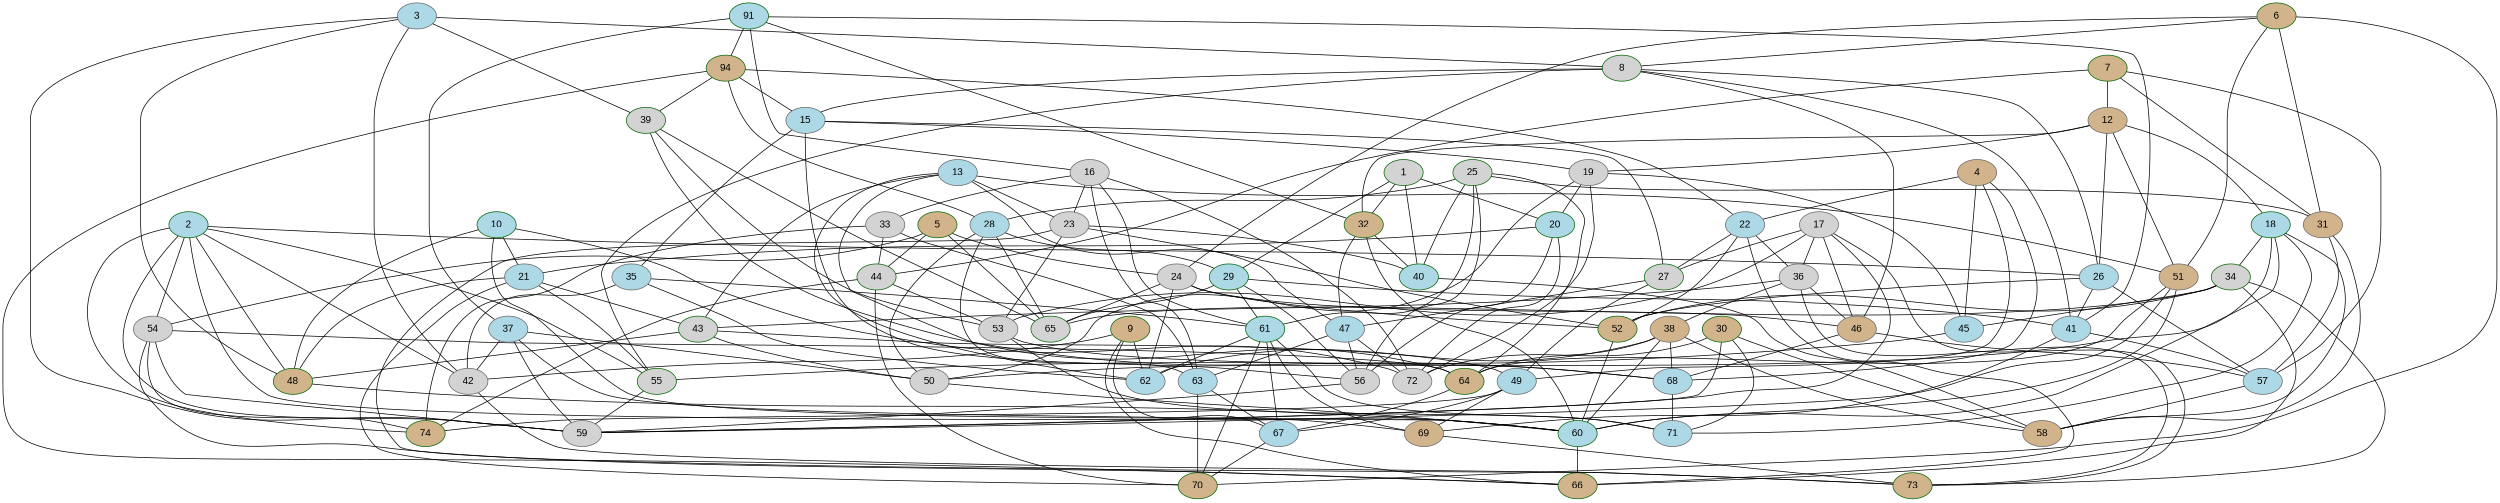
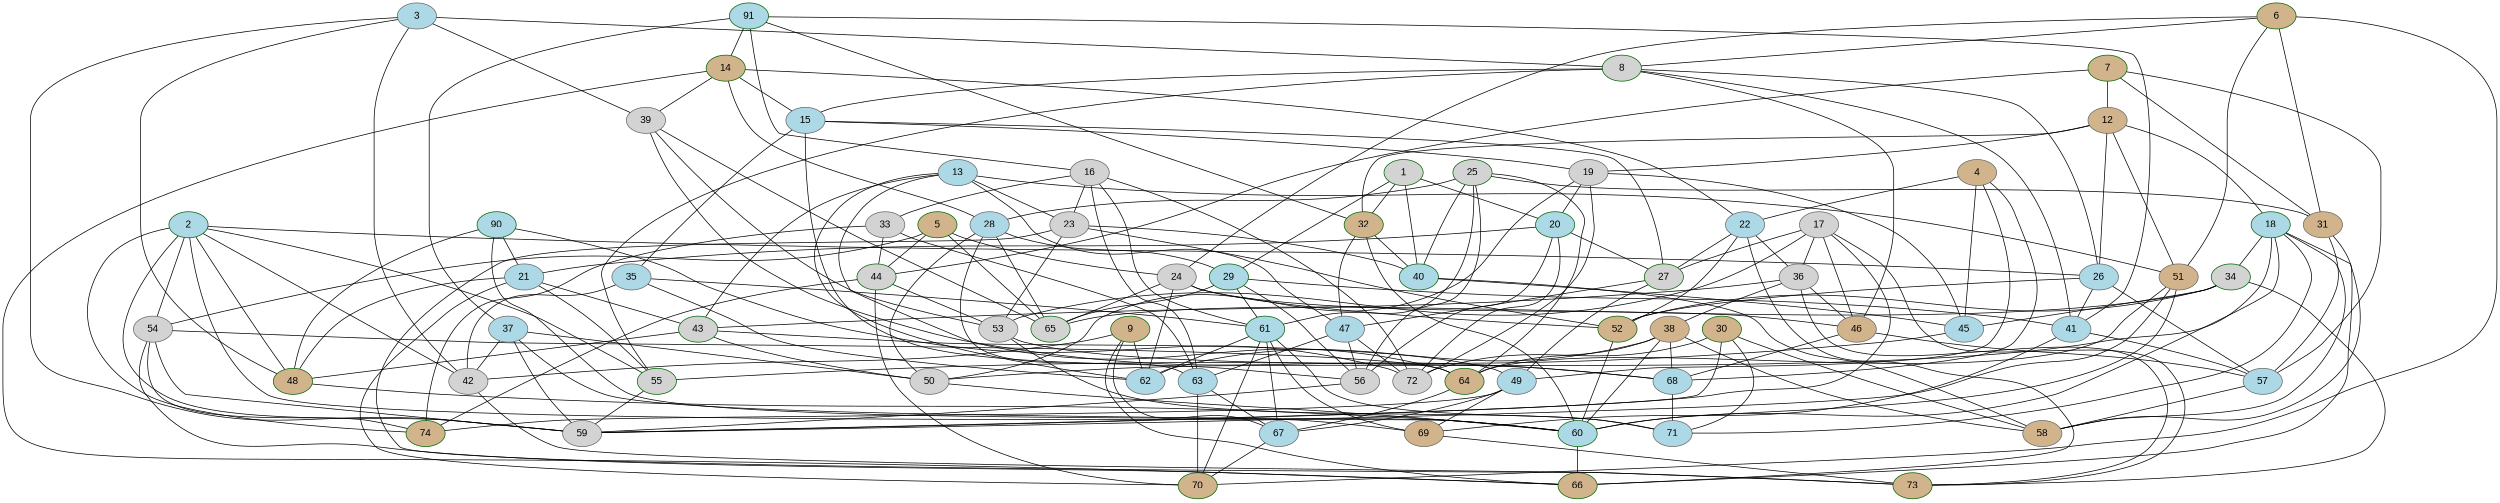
(726, 68) -> (726, 68)
(646, 120) -> (646, 120)
(497, 225) -> (497, 225)
none -> (1610, 251)
none -> (1794, 307)
(2014, 463) -> (2077, 460)
